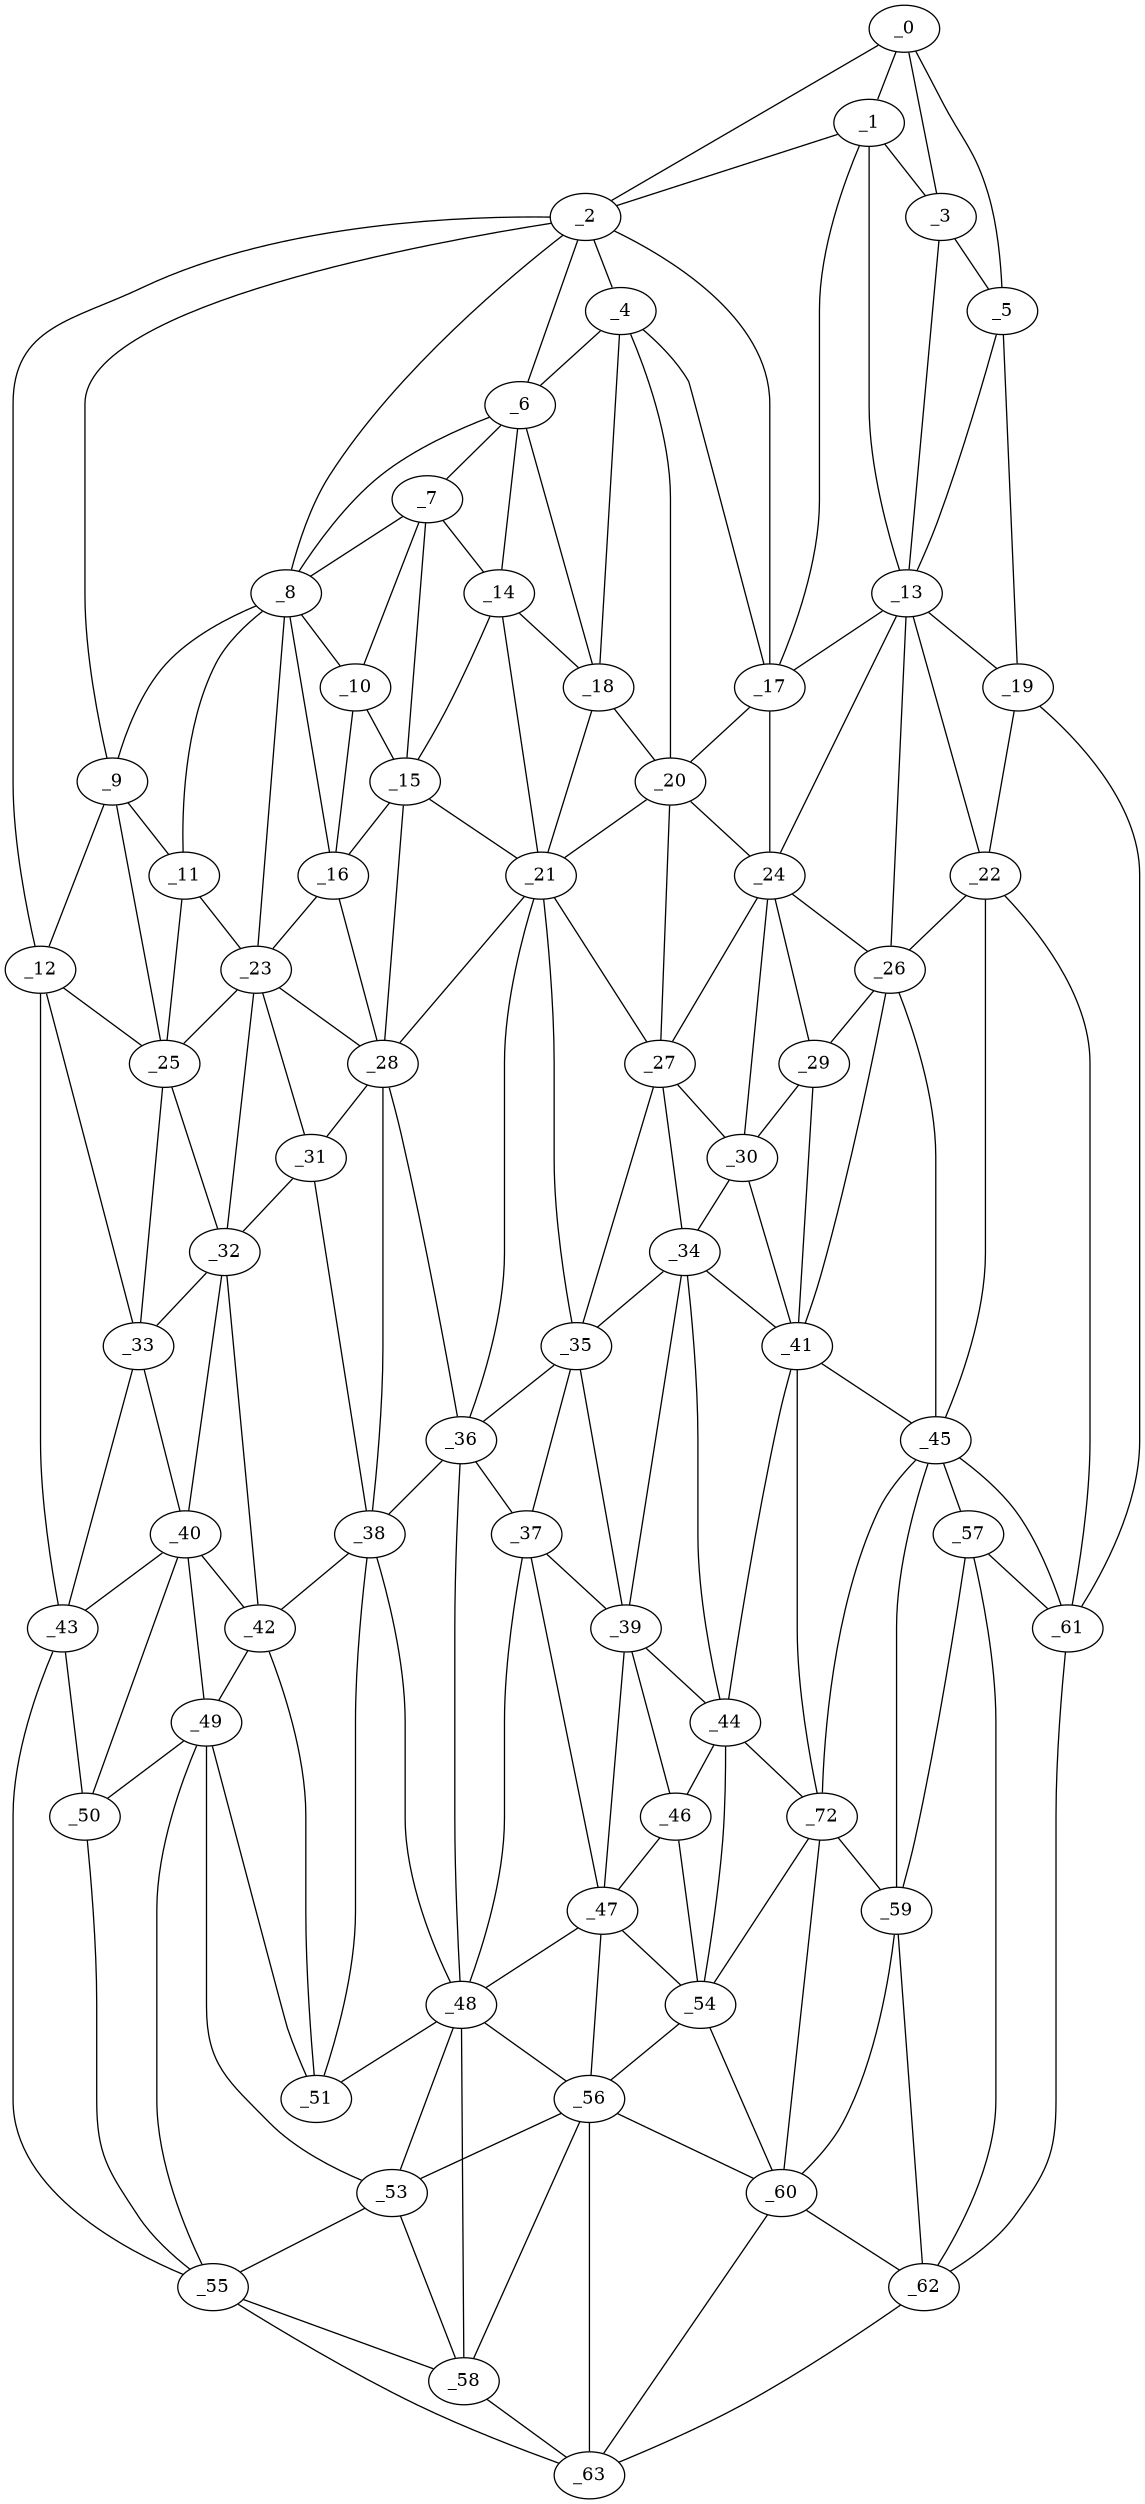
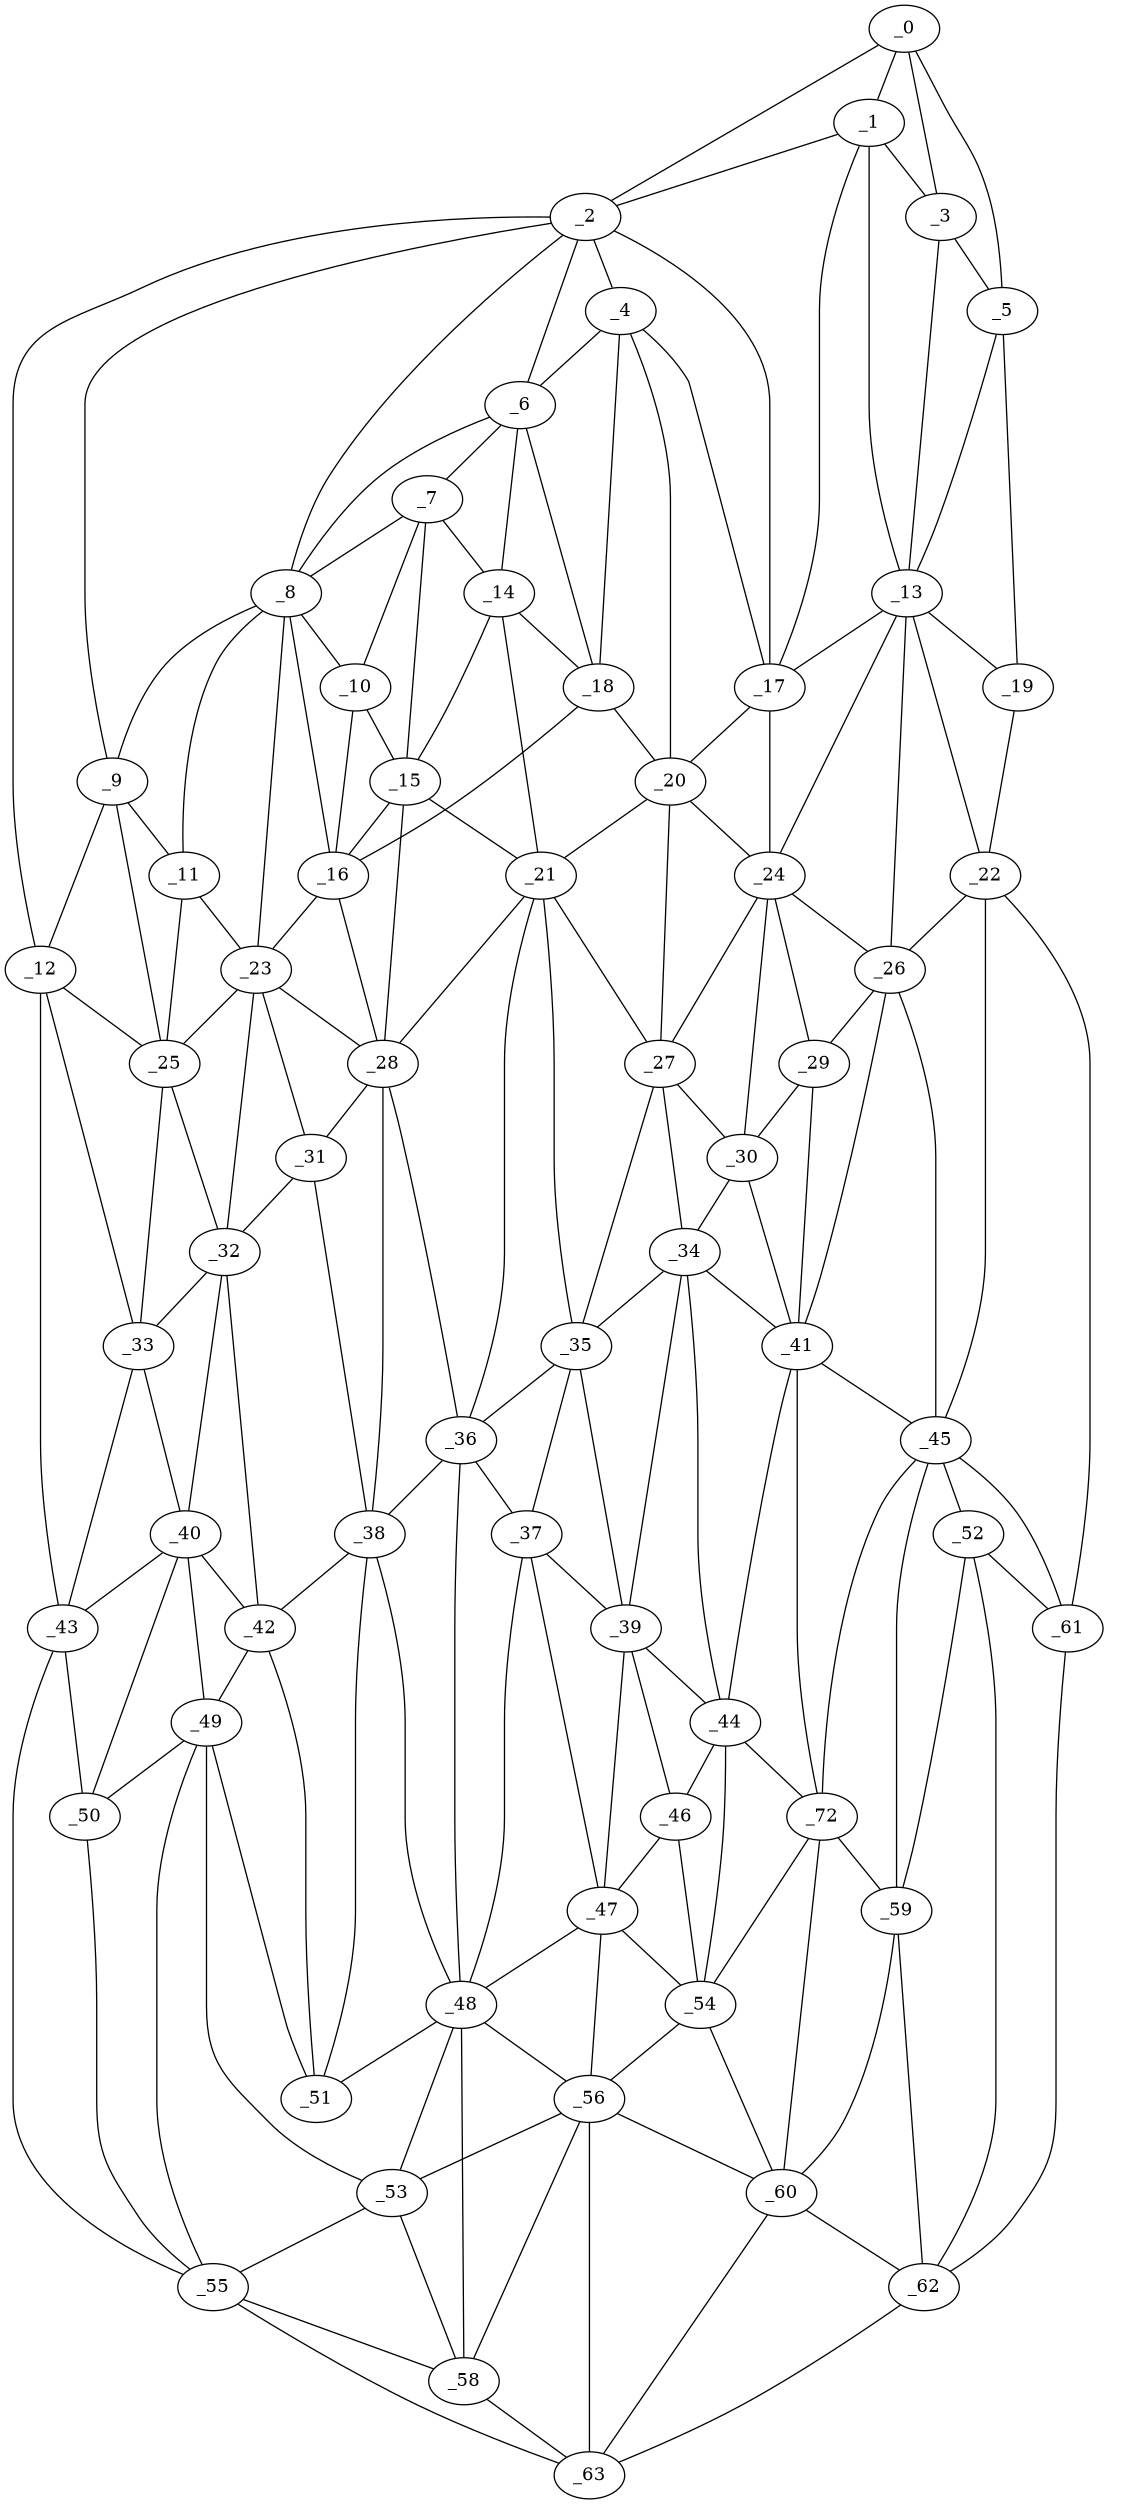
(570, 782) -> (474, 790)
(1140, 1146) -> none
(968, 1534) -> (968, 1534)
